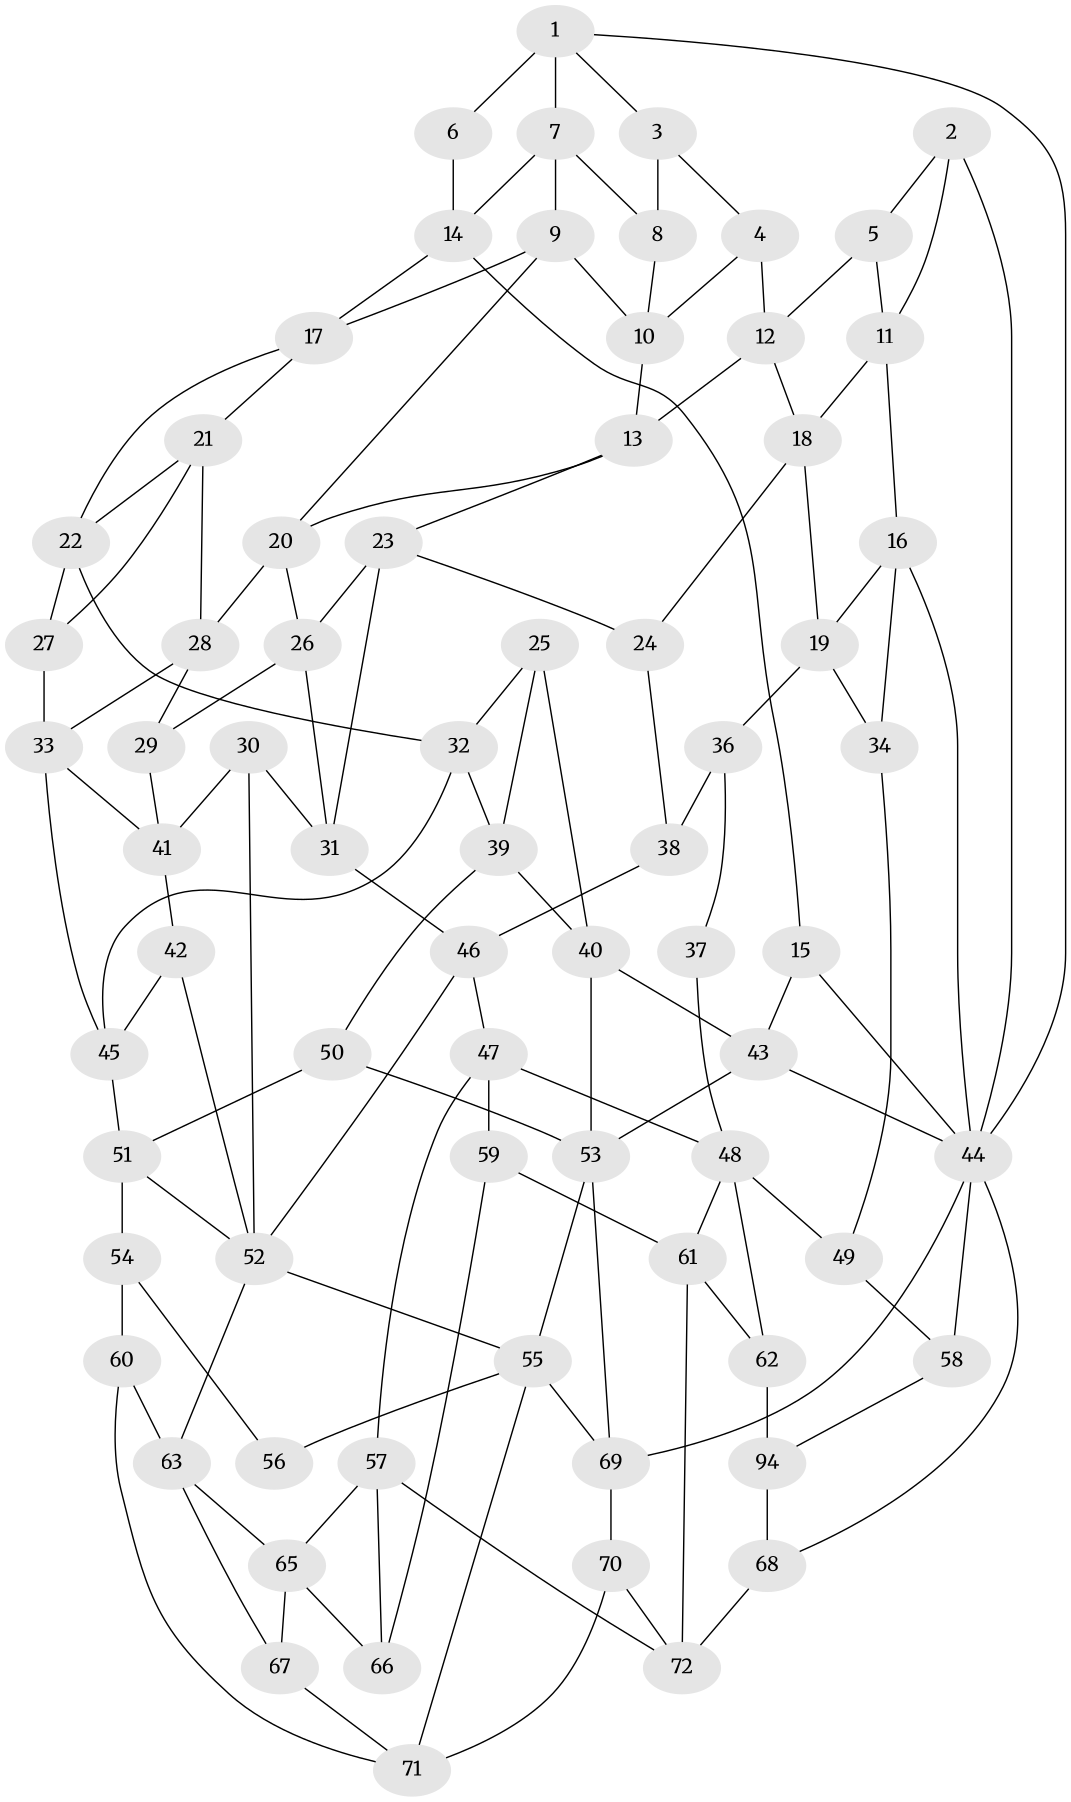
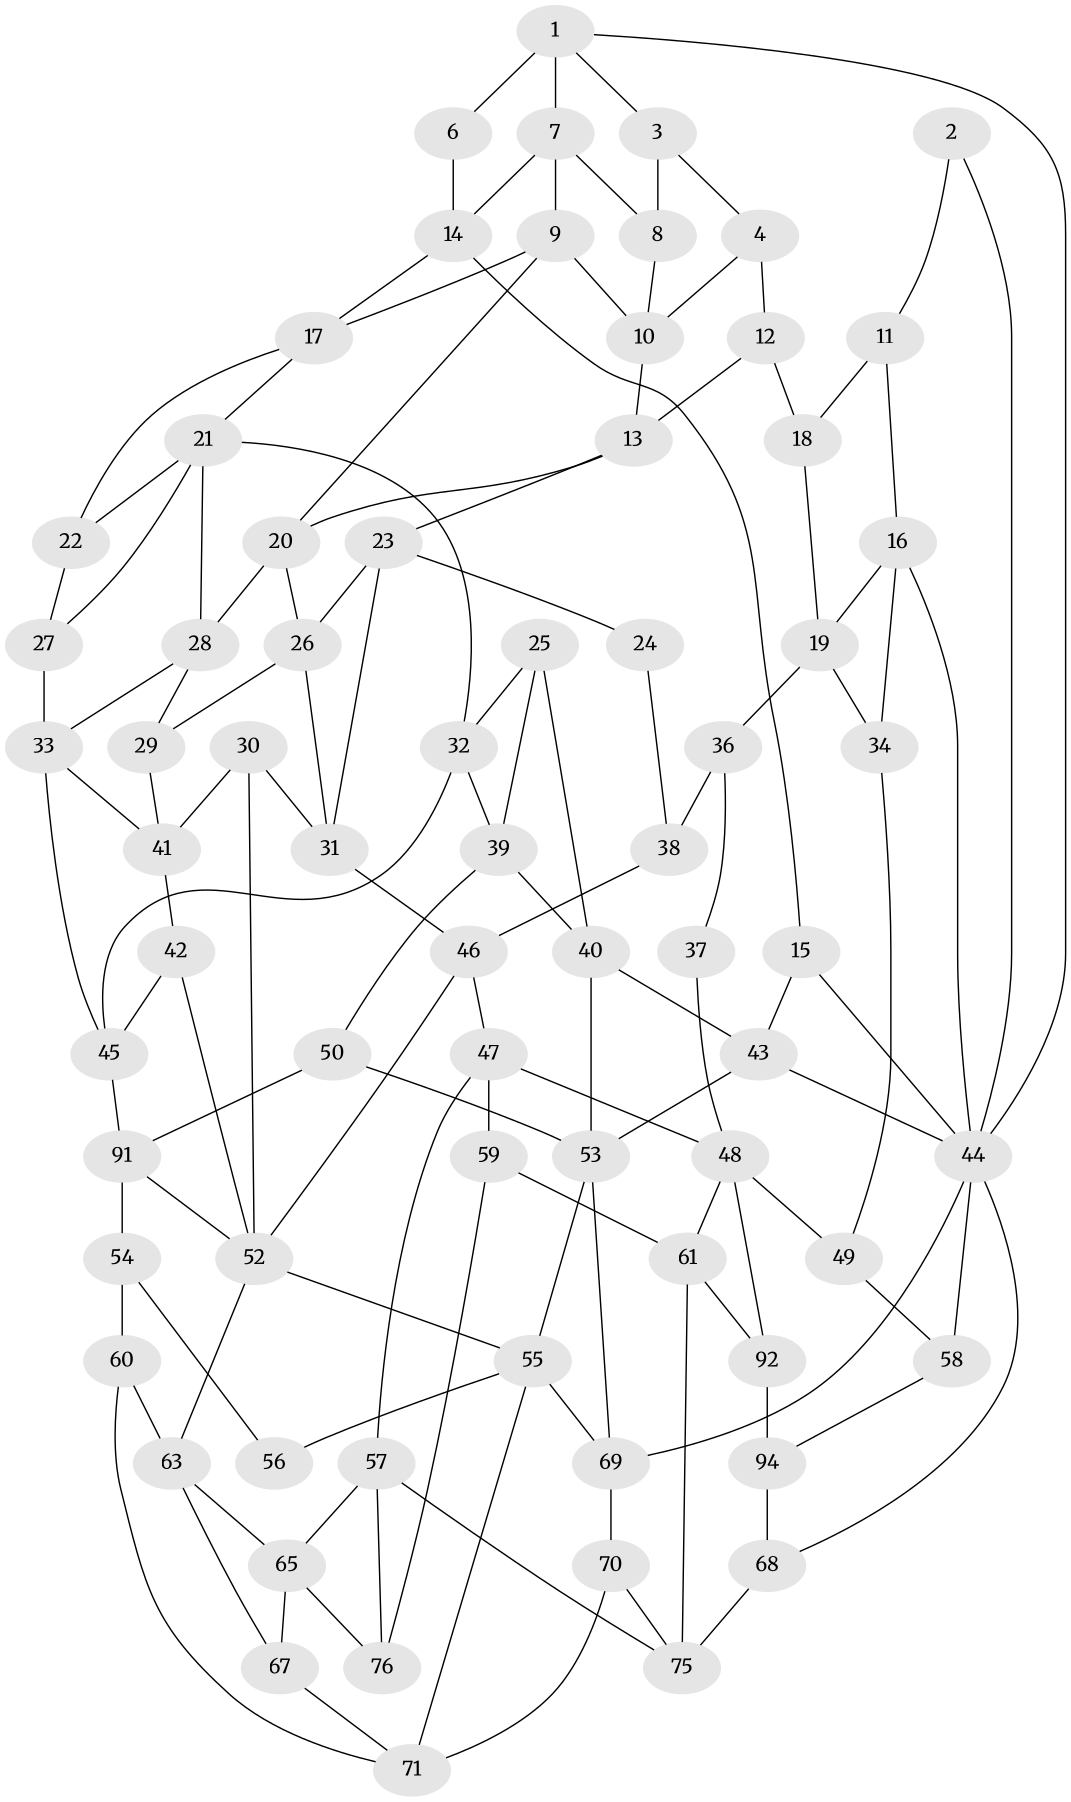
(874, 236) -> none
(724, 543) -> none
(232, 703) -> (427, 509)
(122, 1157) -> (122, 1157)
(767, 1361) -> (767, 1361)
(382, 1668) -> (382, 1668)
(682, 1668) -> (682, 1668)
